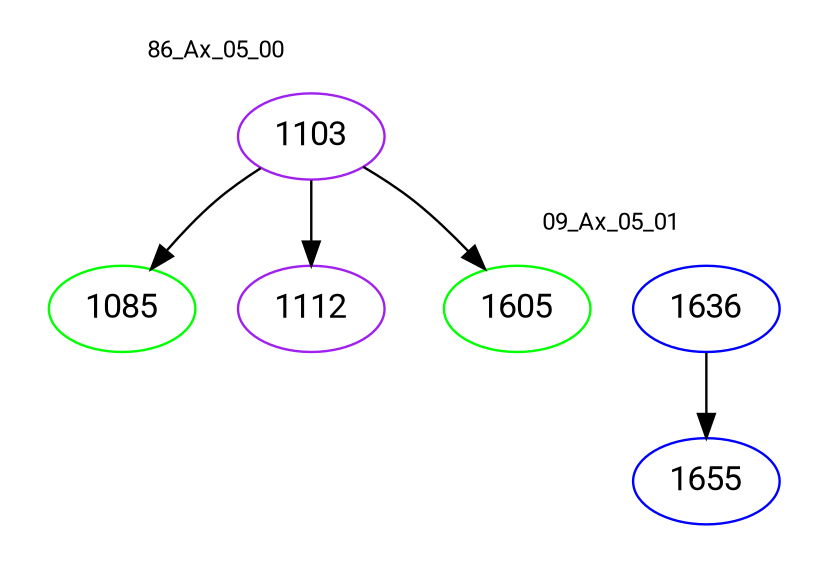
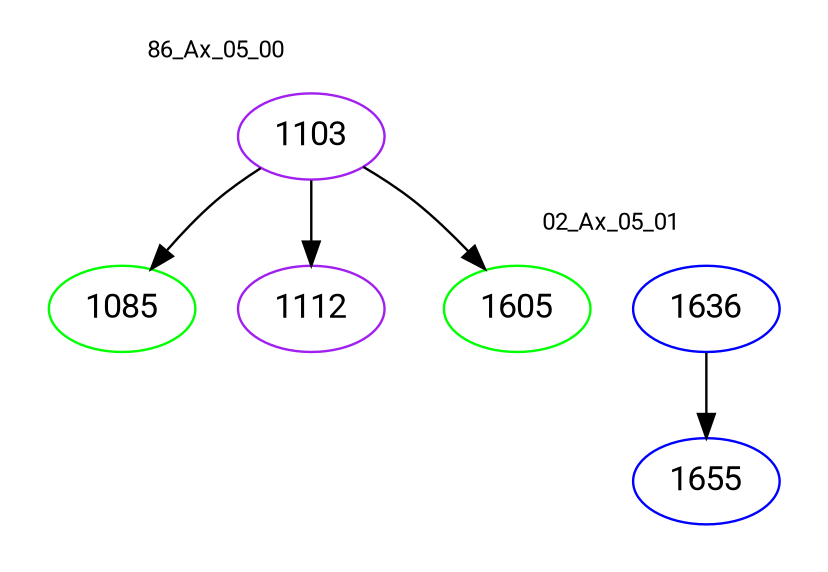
(612, 224) -> (612, 224)
